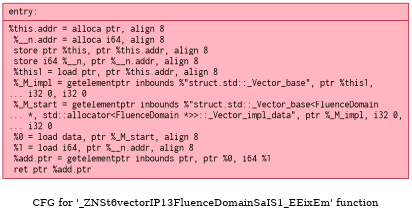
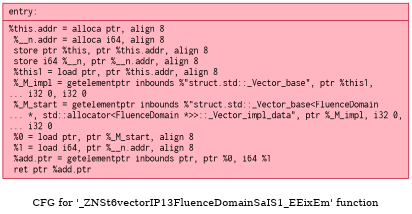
(104, 137) -> (101, 137)
